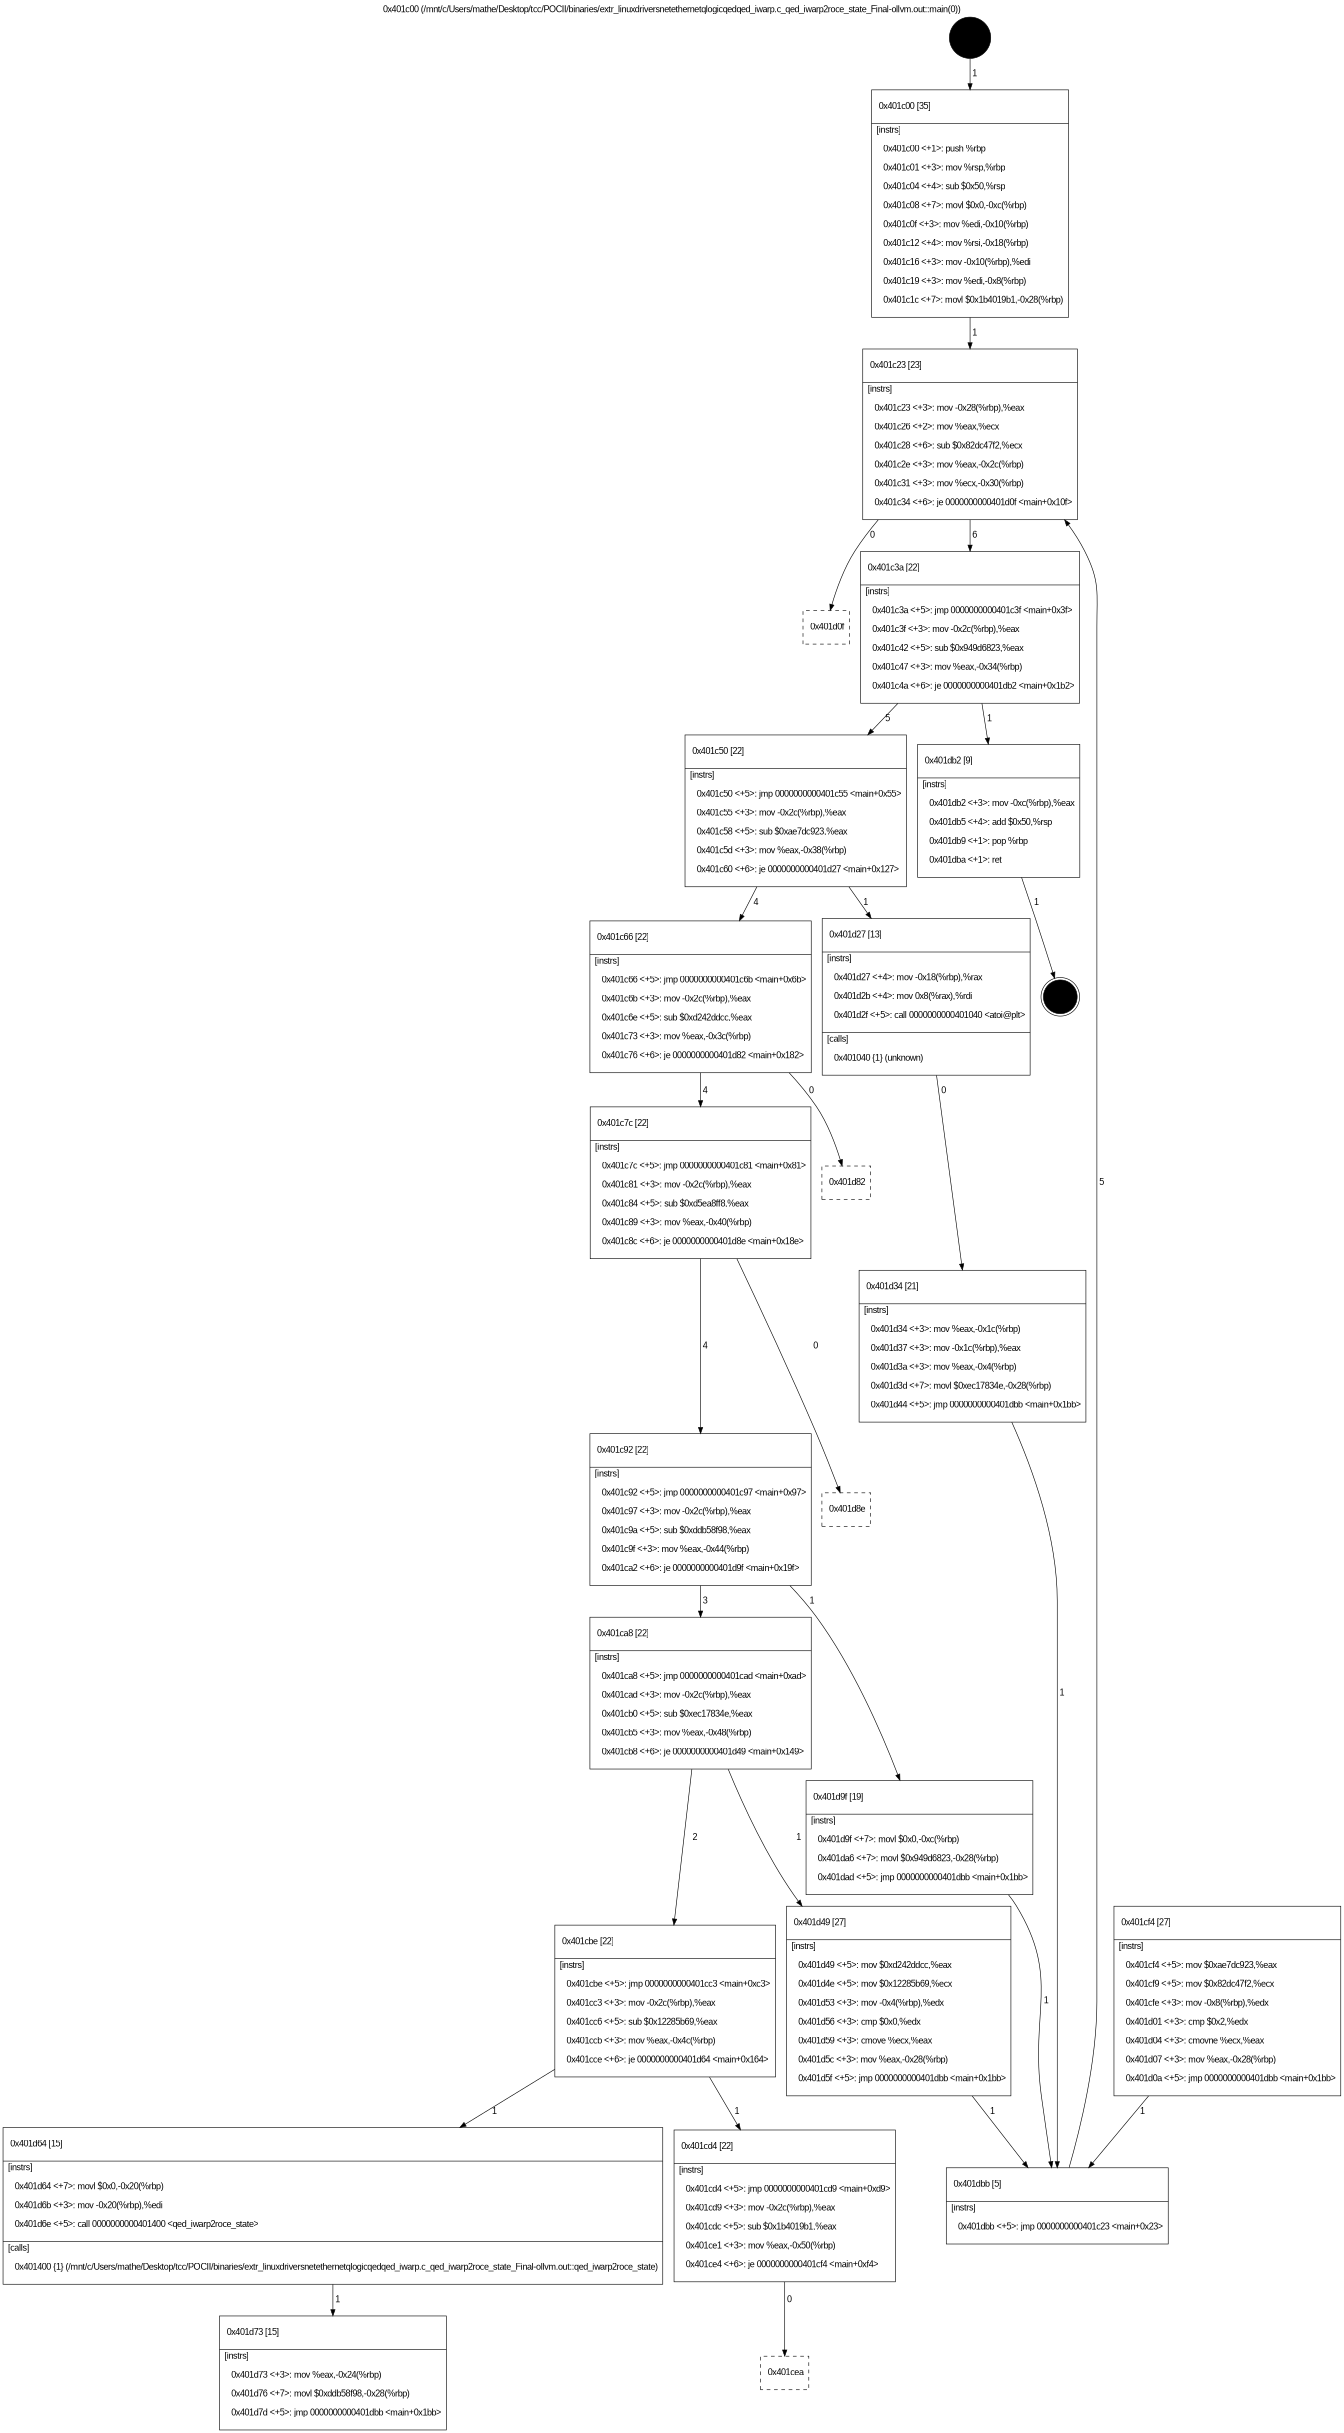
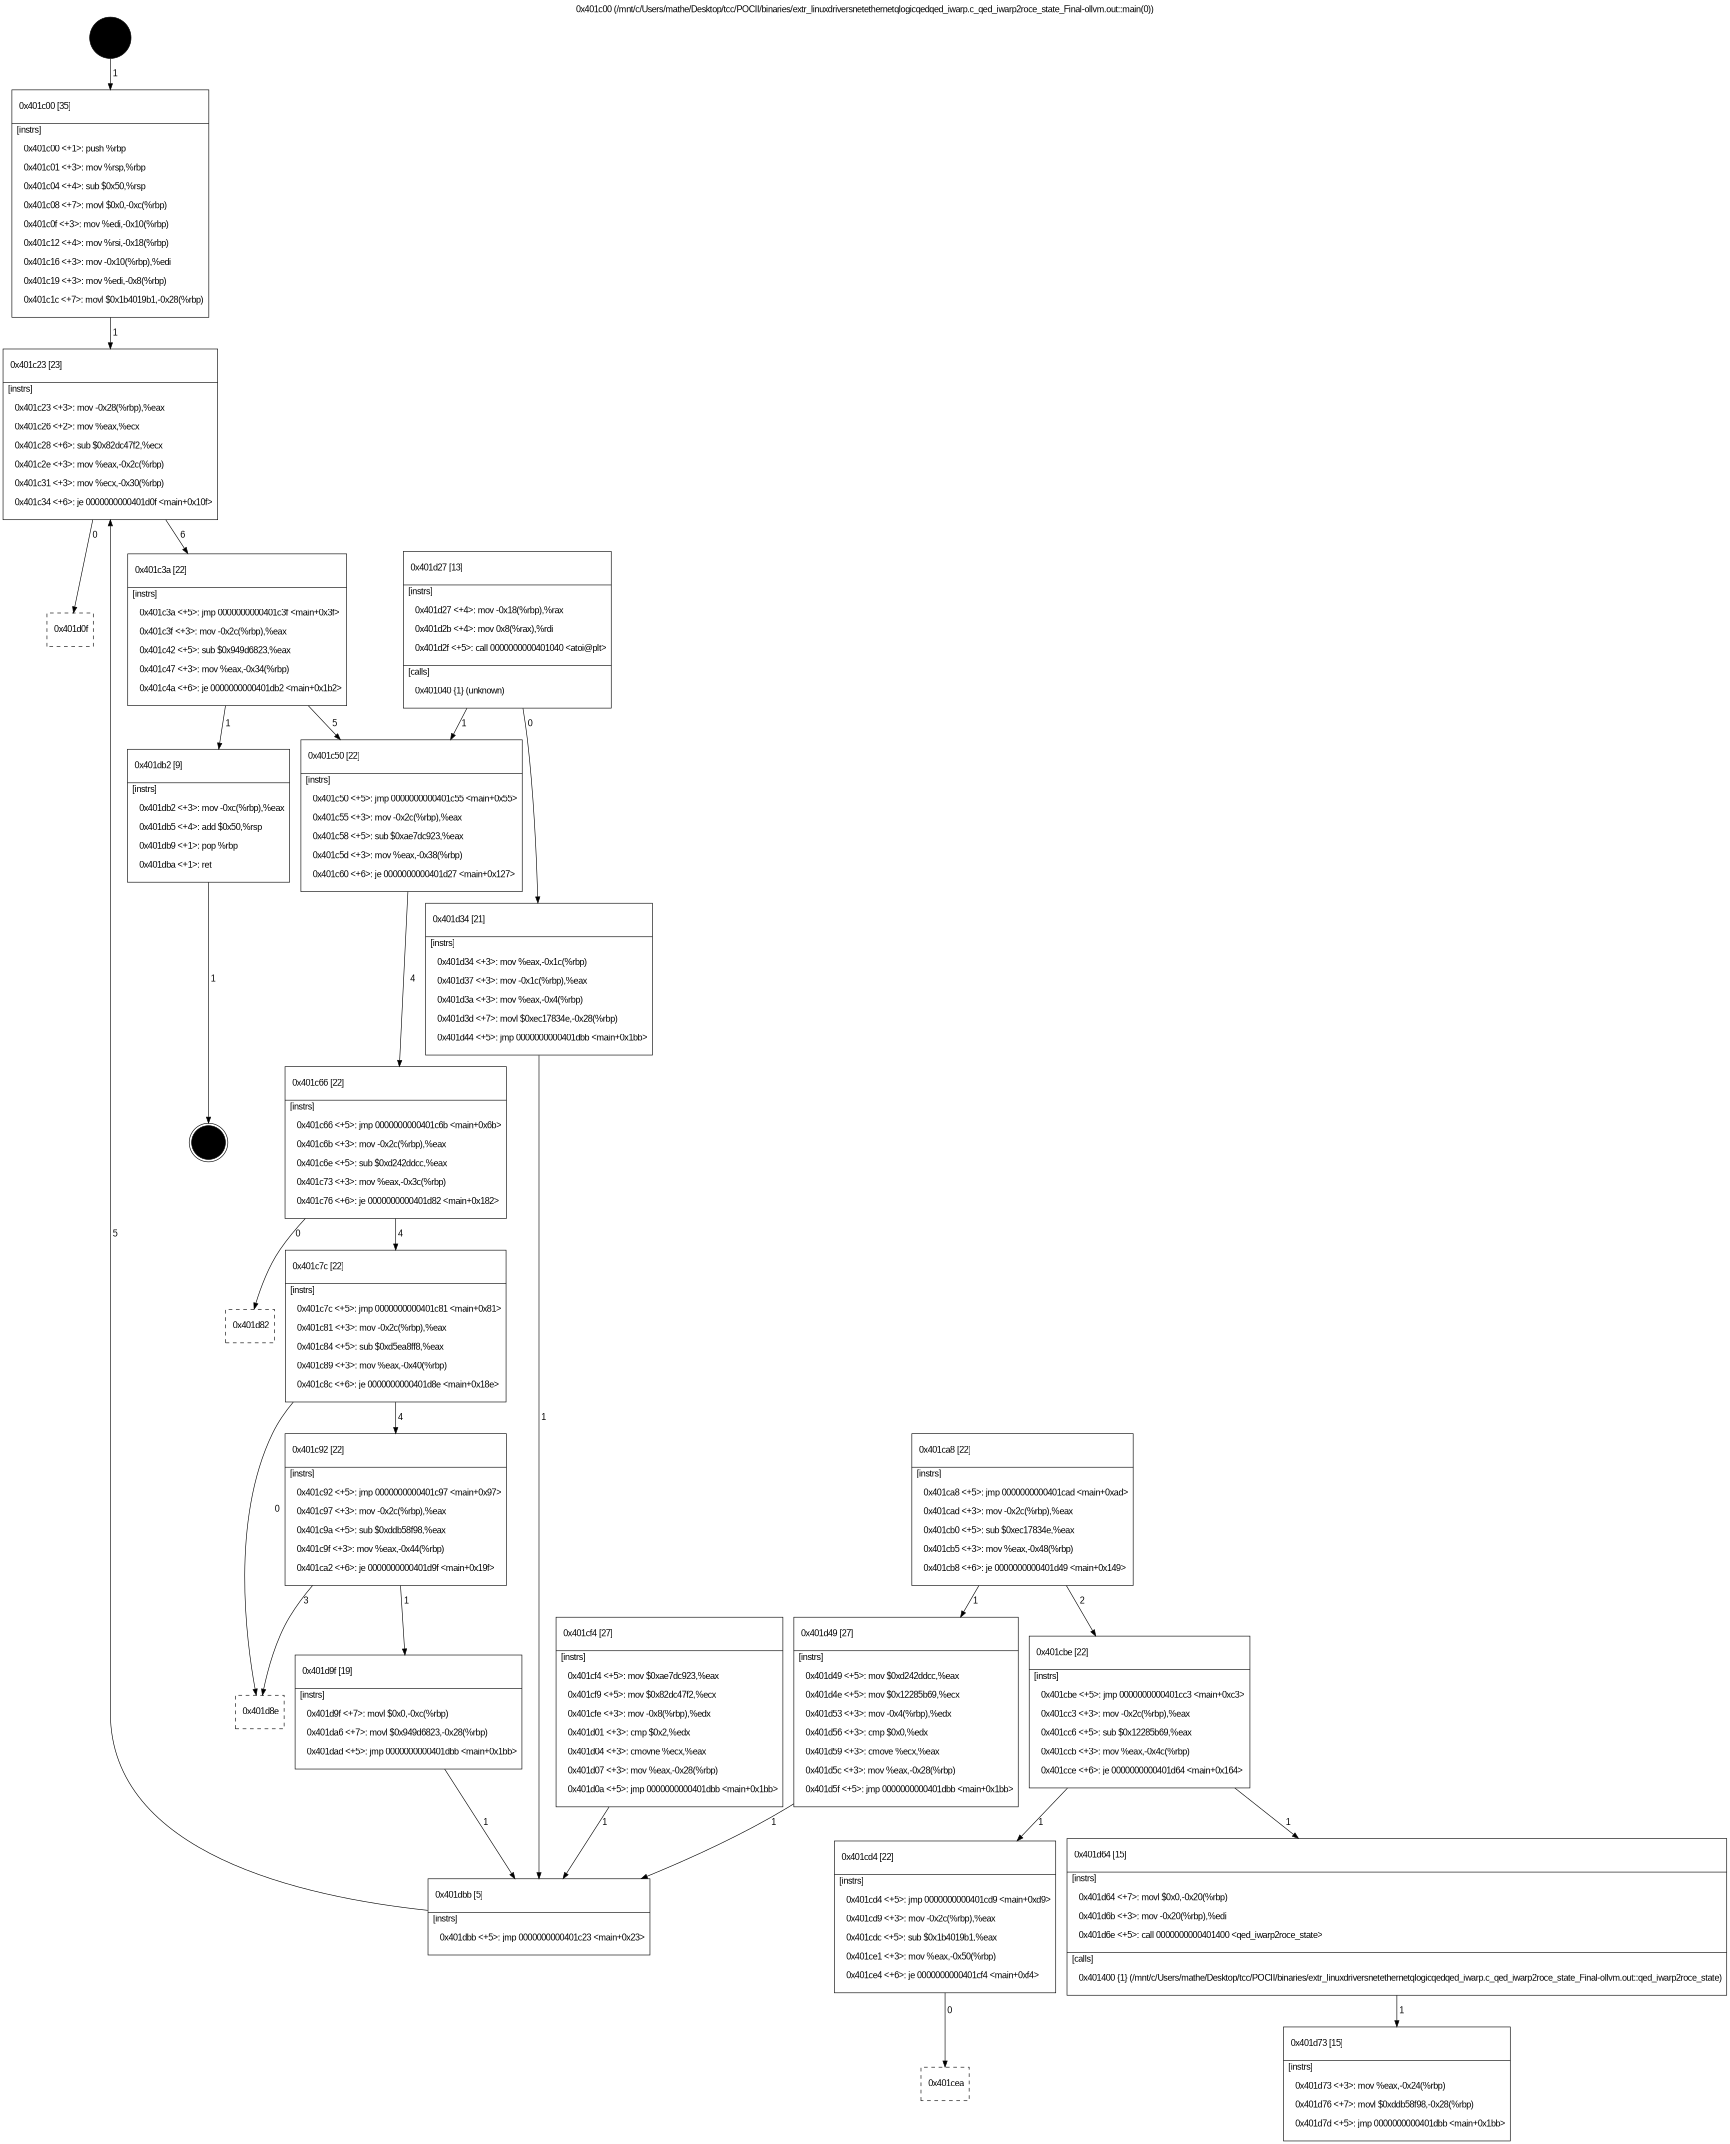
(858, 900) -> (460, 721)
(701, 1598) -> (281, 1634)
